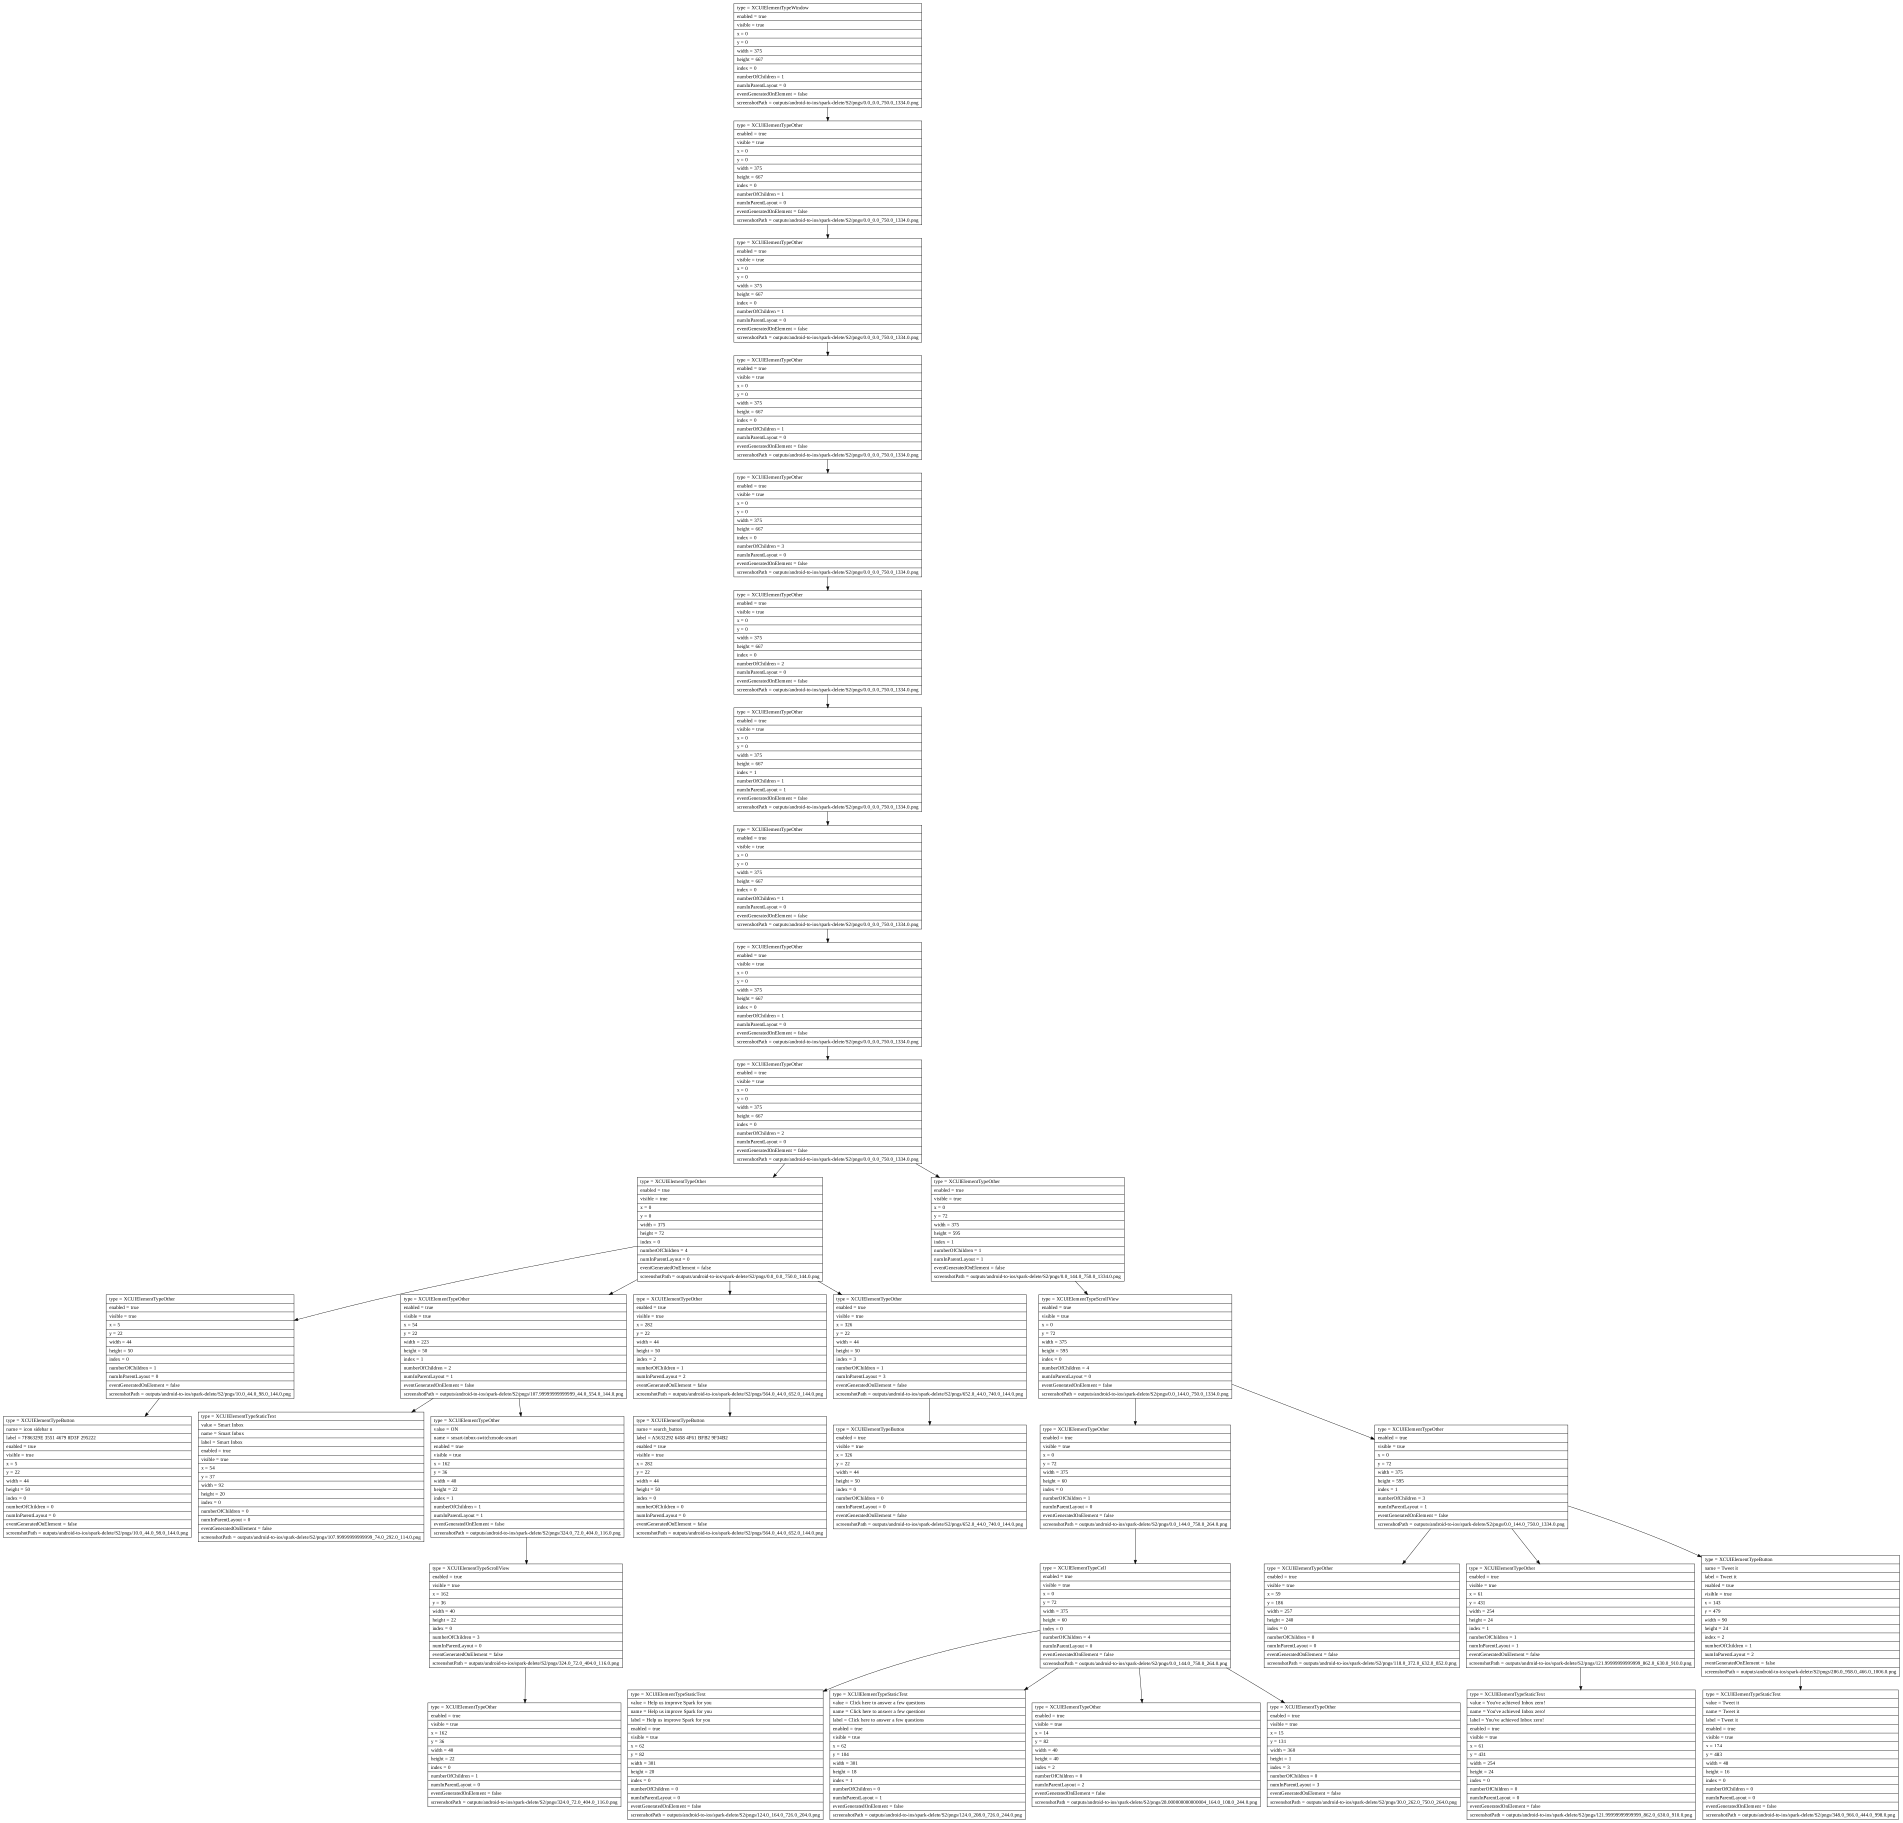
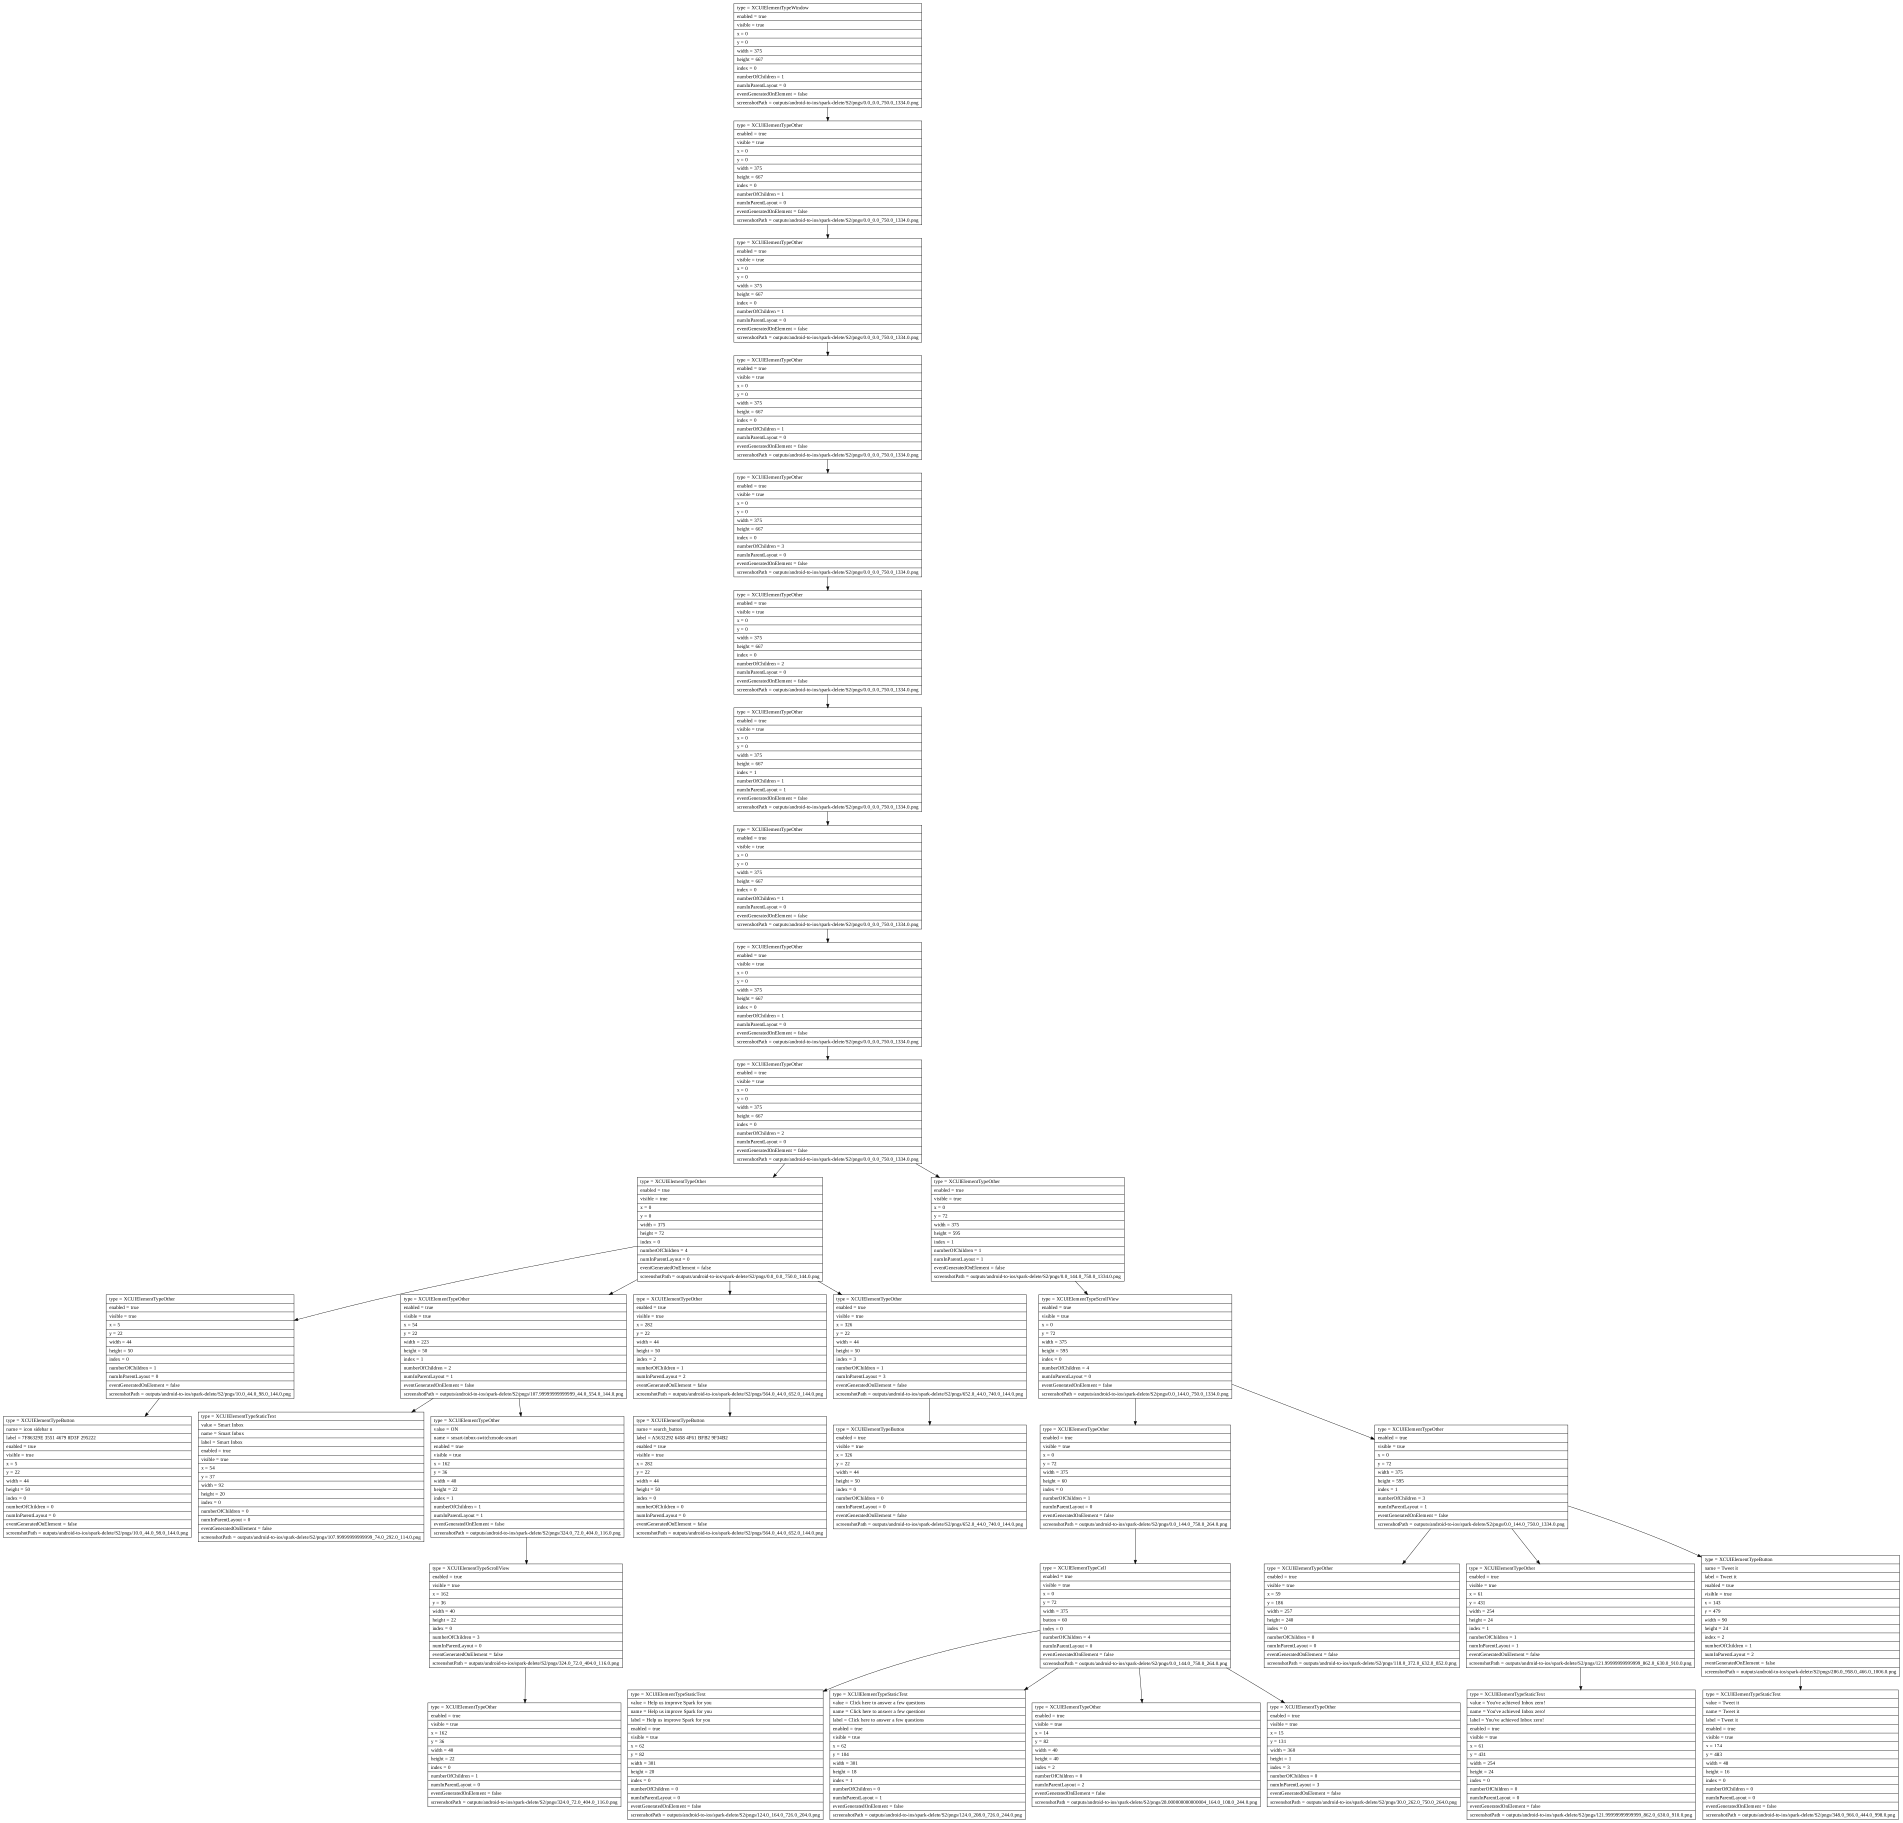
(1055, 1620) -> (1055, 1620)
